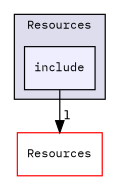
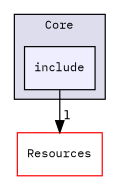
(60, 26) -> (60, 26)
